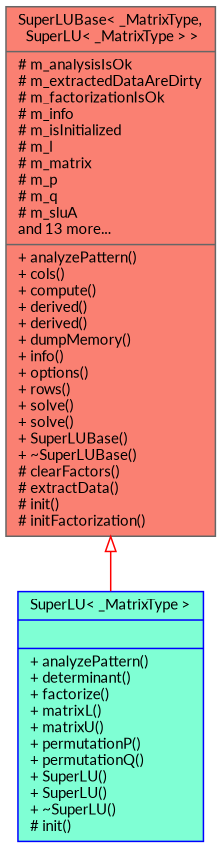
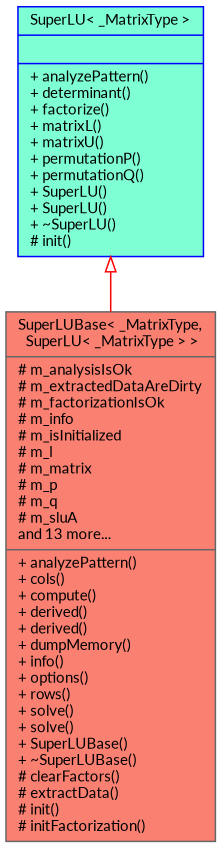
(111, 572) -> (111, 292)
